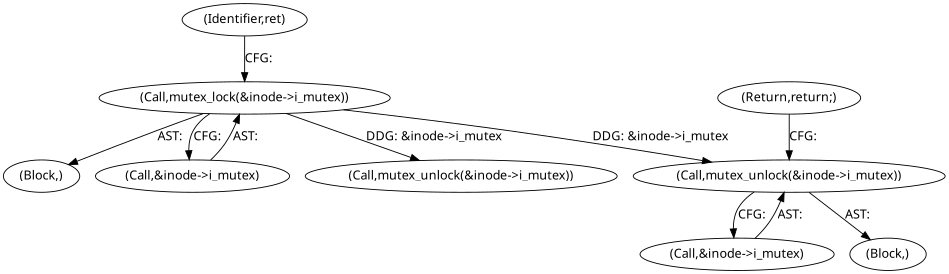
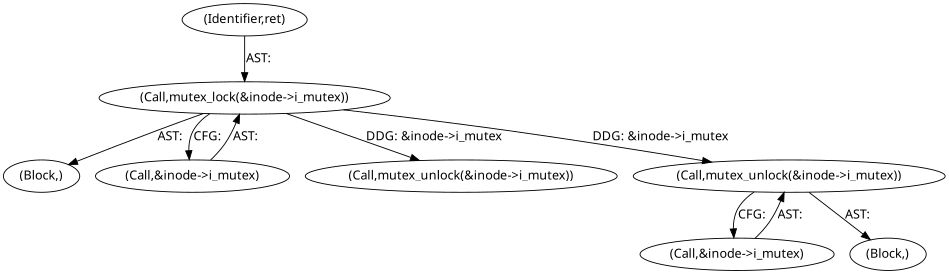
(260, 59) -> (260, 59)
(789, 98) -> none
